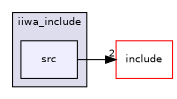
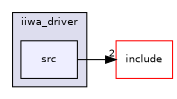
(50, 22) -> (50, 22)
